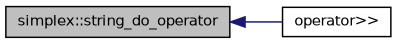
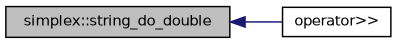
(118, 22) -> (118, 22)
